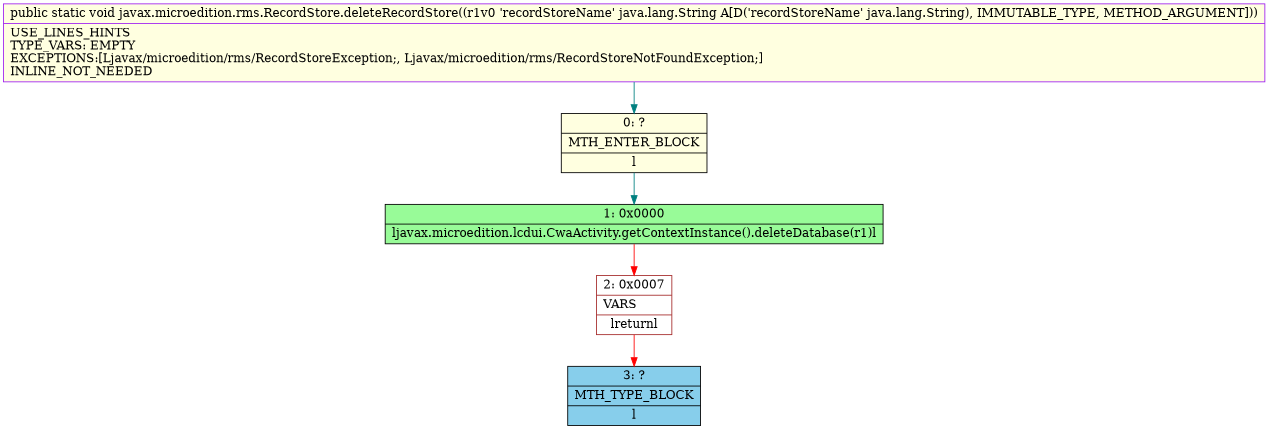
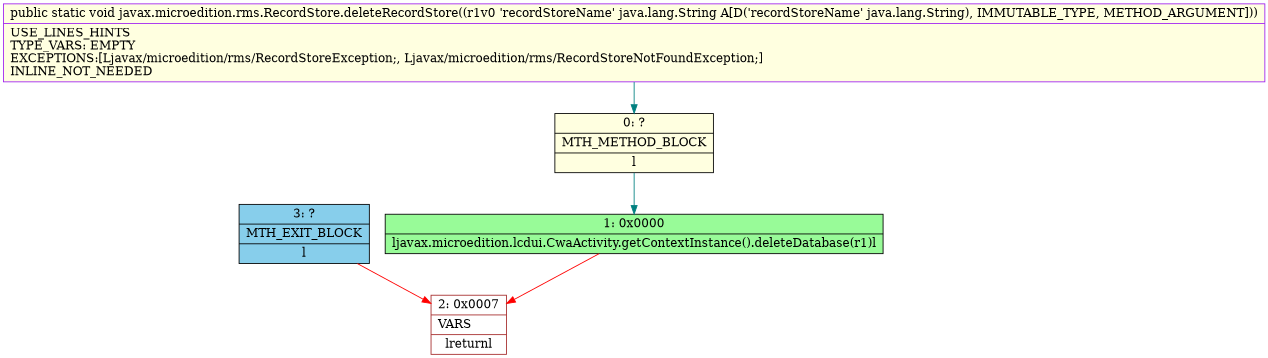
(634, 143) -> (634, 143)
(634, 346) -> (390, 281)
(634, 395) -> (304, 234)
